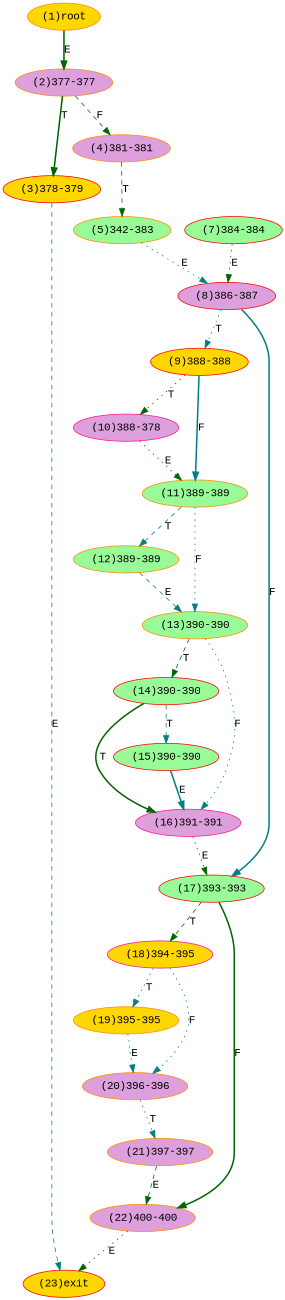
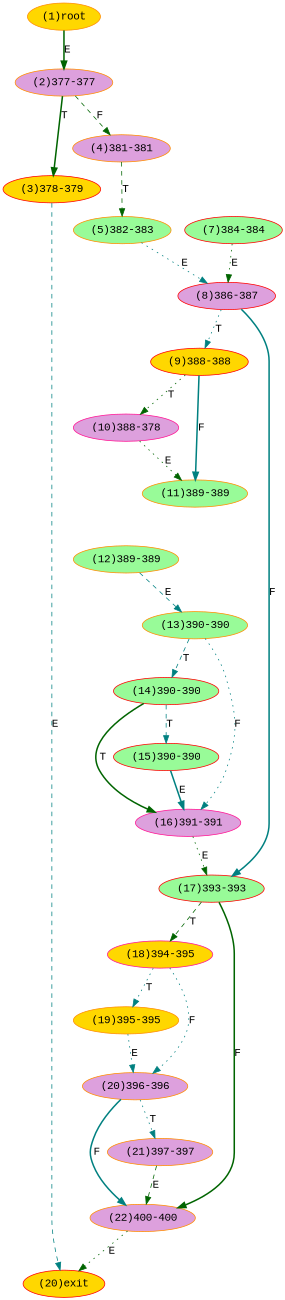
(122, 230) -> (122, 230)
(163, 524) -> none
(195, 556) -> none
(182, 655) -> (182, 655)
none -> (90, 1150)
(64, 1284) -> (64, 1284)
